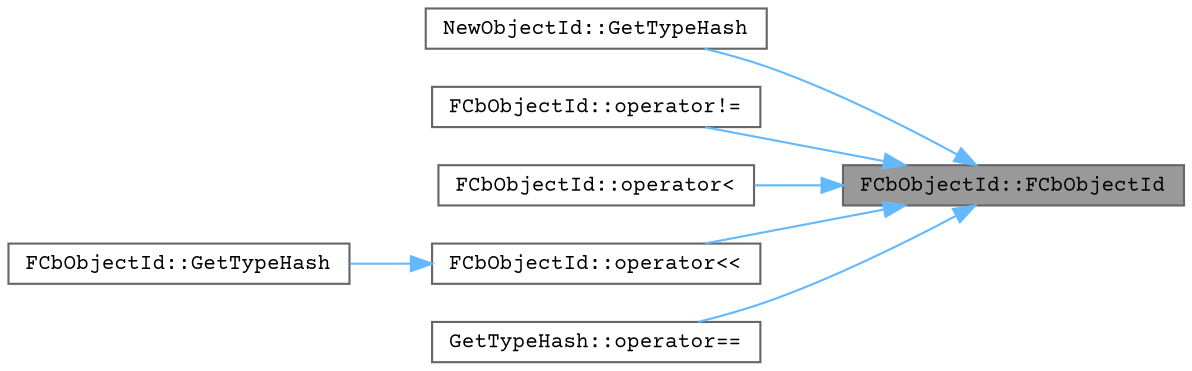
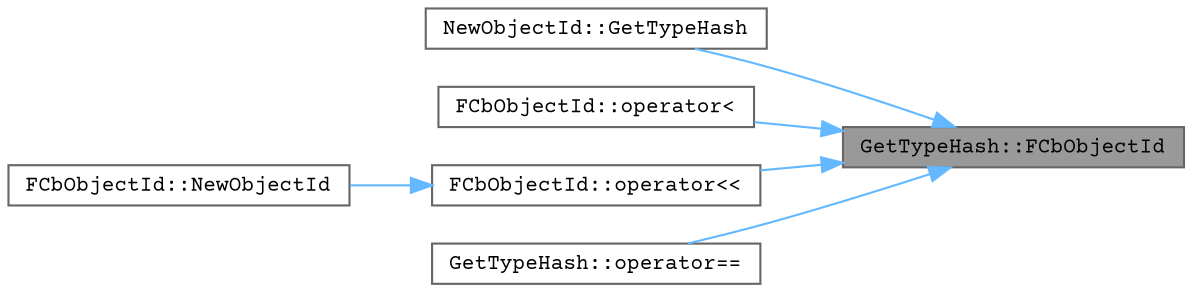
(596, 107) -> none
(1013, 185) -> (1013, 147)
(179, 264) -> (179, 185)
